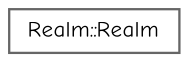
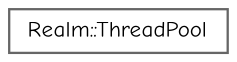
(94, 31) -> (118, 31)
